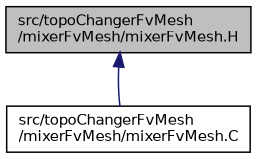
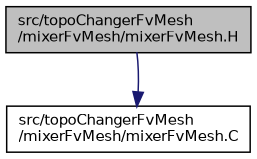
(119, 87) -> (138, 72)
